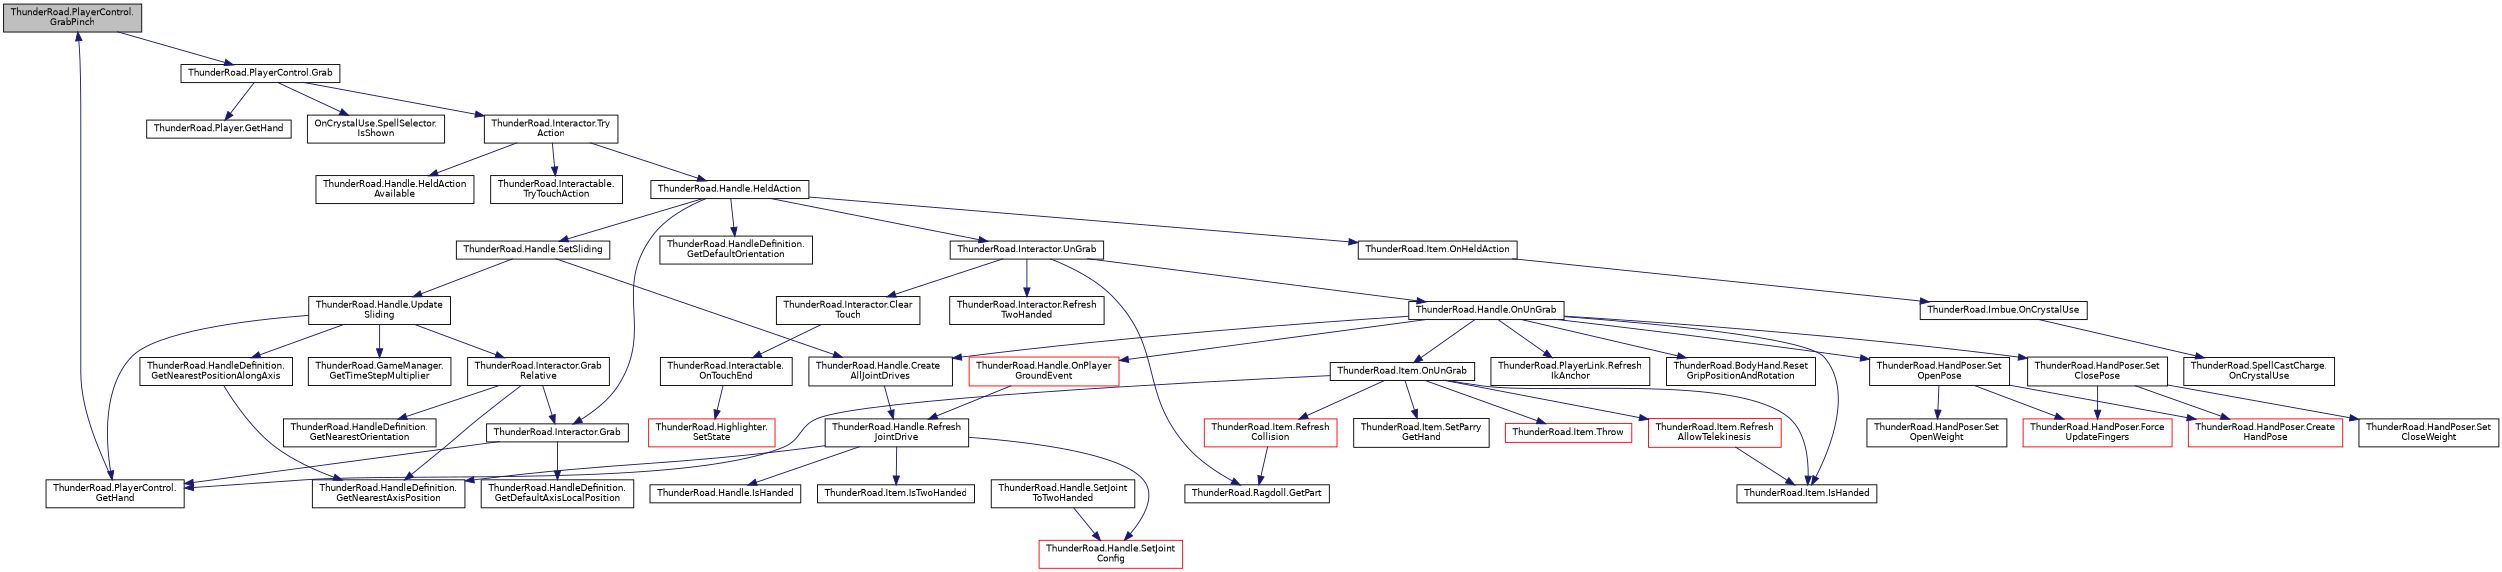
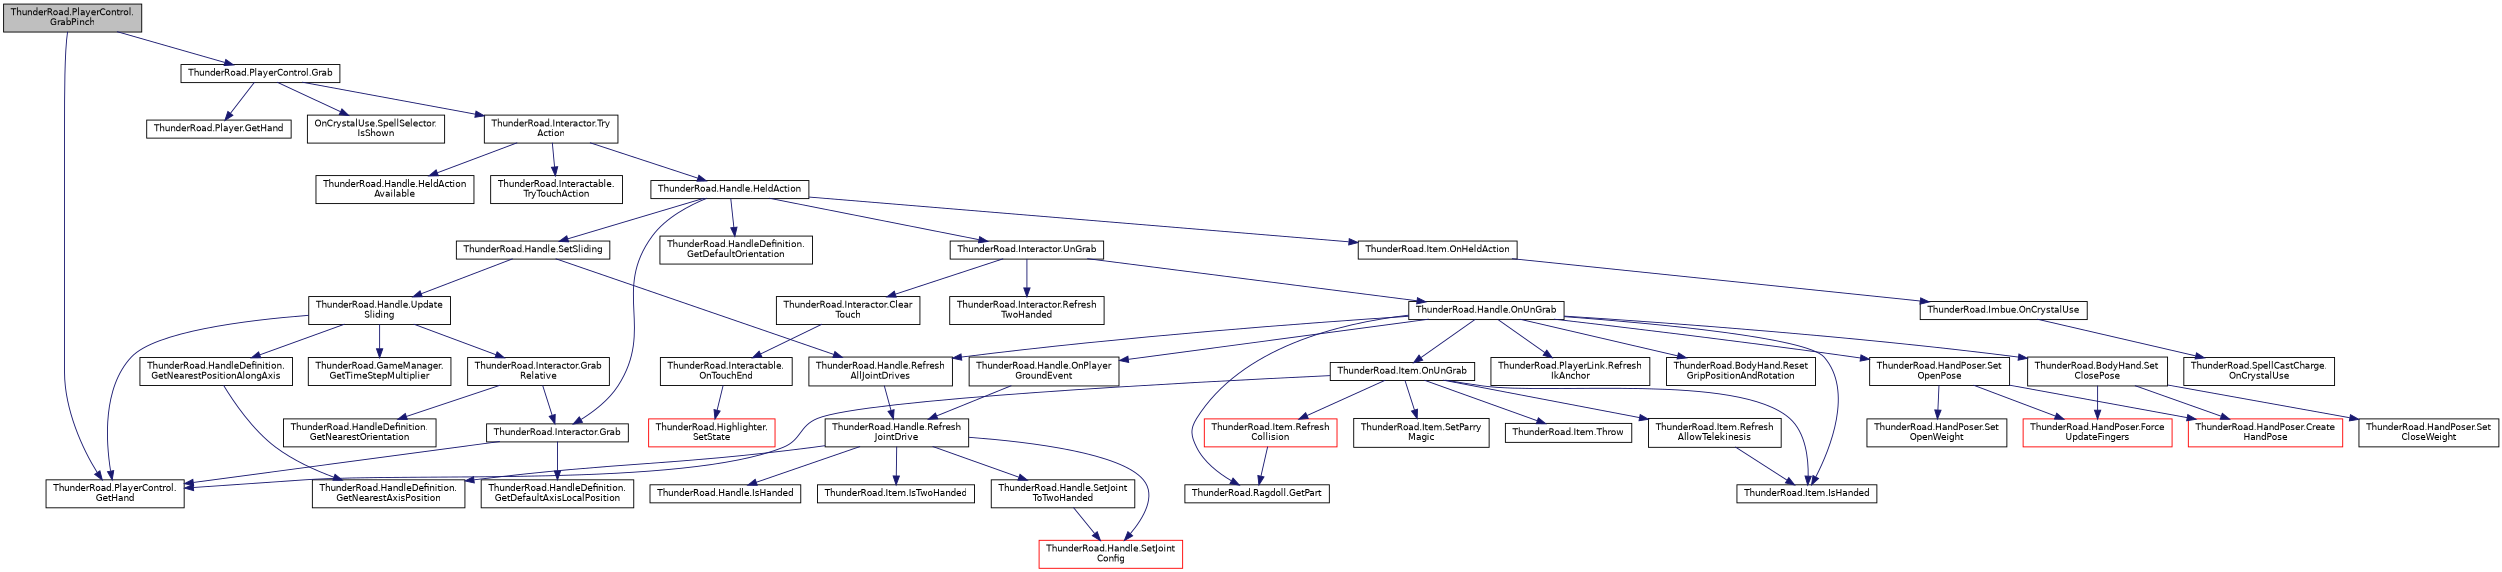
(81, 263) -> (65, 255)
(1149, 363) -> (1256, 363)
(881, 371) -> (881, 371)
(1044, 371) -> (1044, 371)
(2098, 371) -> (2098, 371)
(466, 429) -> none
(1421, 433) -> (1421, 433)
(1569, 433) -> (1569, 433)
(1715, 433) -> (1715, 433)
none -> (976, 462)
